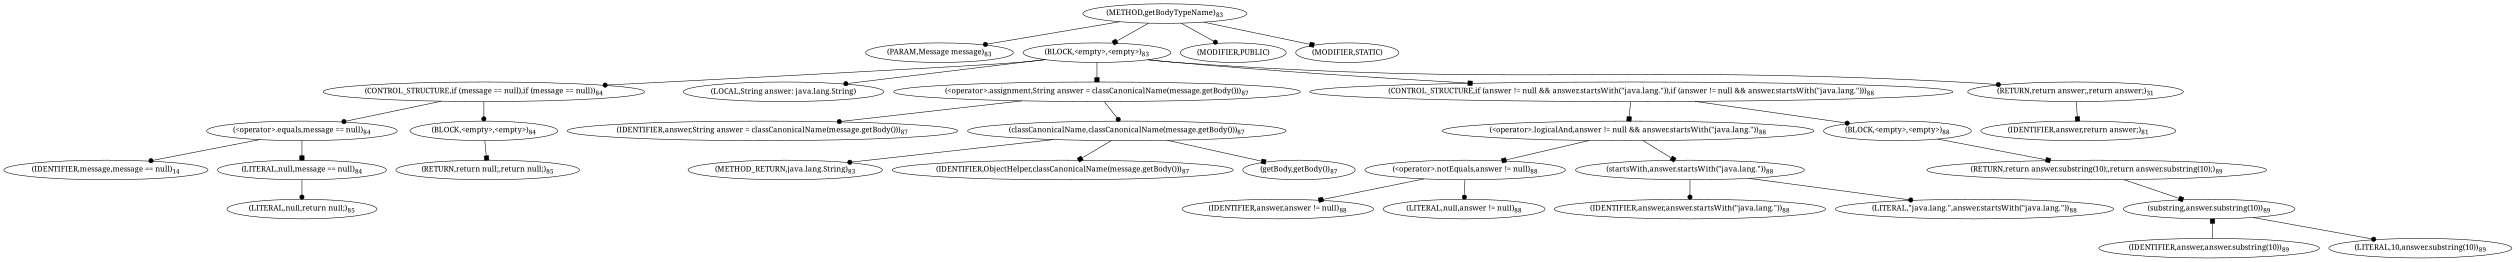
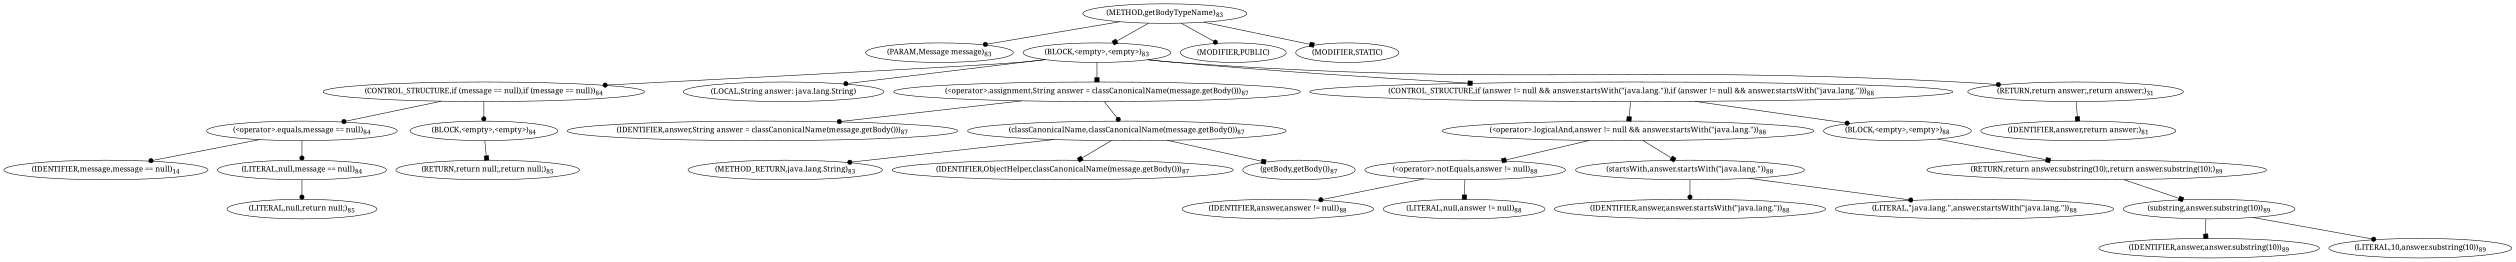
(302, 148) -> (302, 148)
(1465, 187) -> (1465, 187)
(1373, 189) -> (1373, 189)
(2213, 231) -> (2206, 226)
